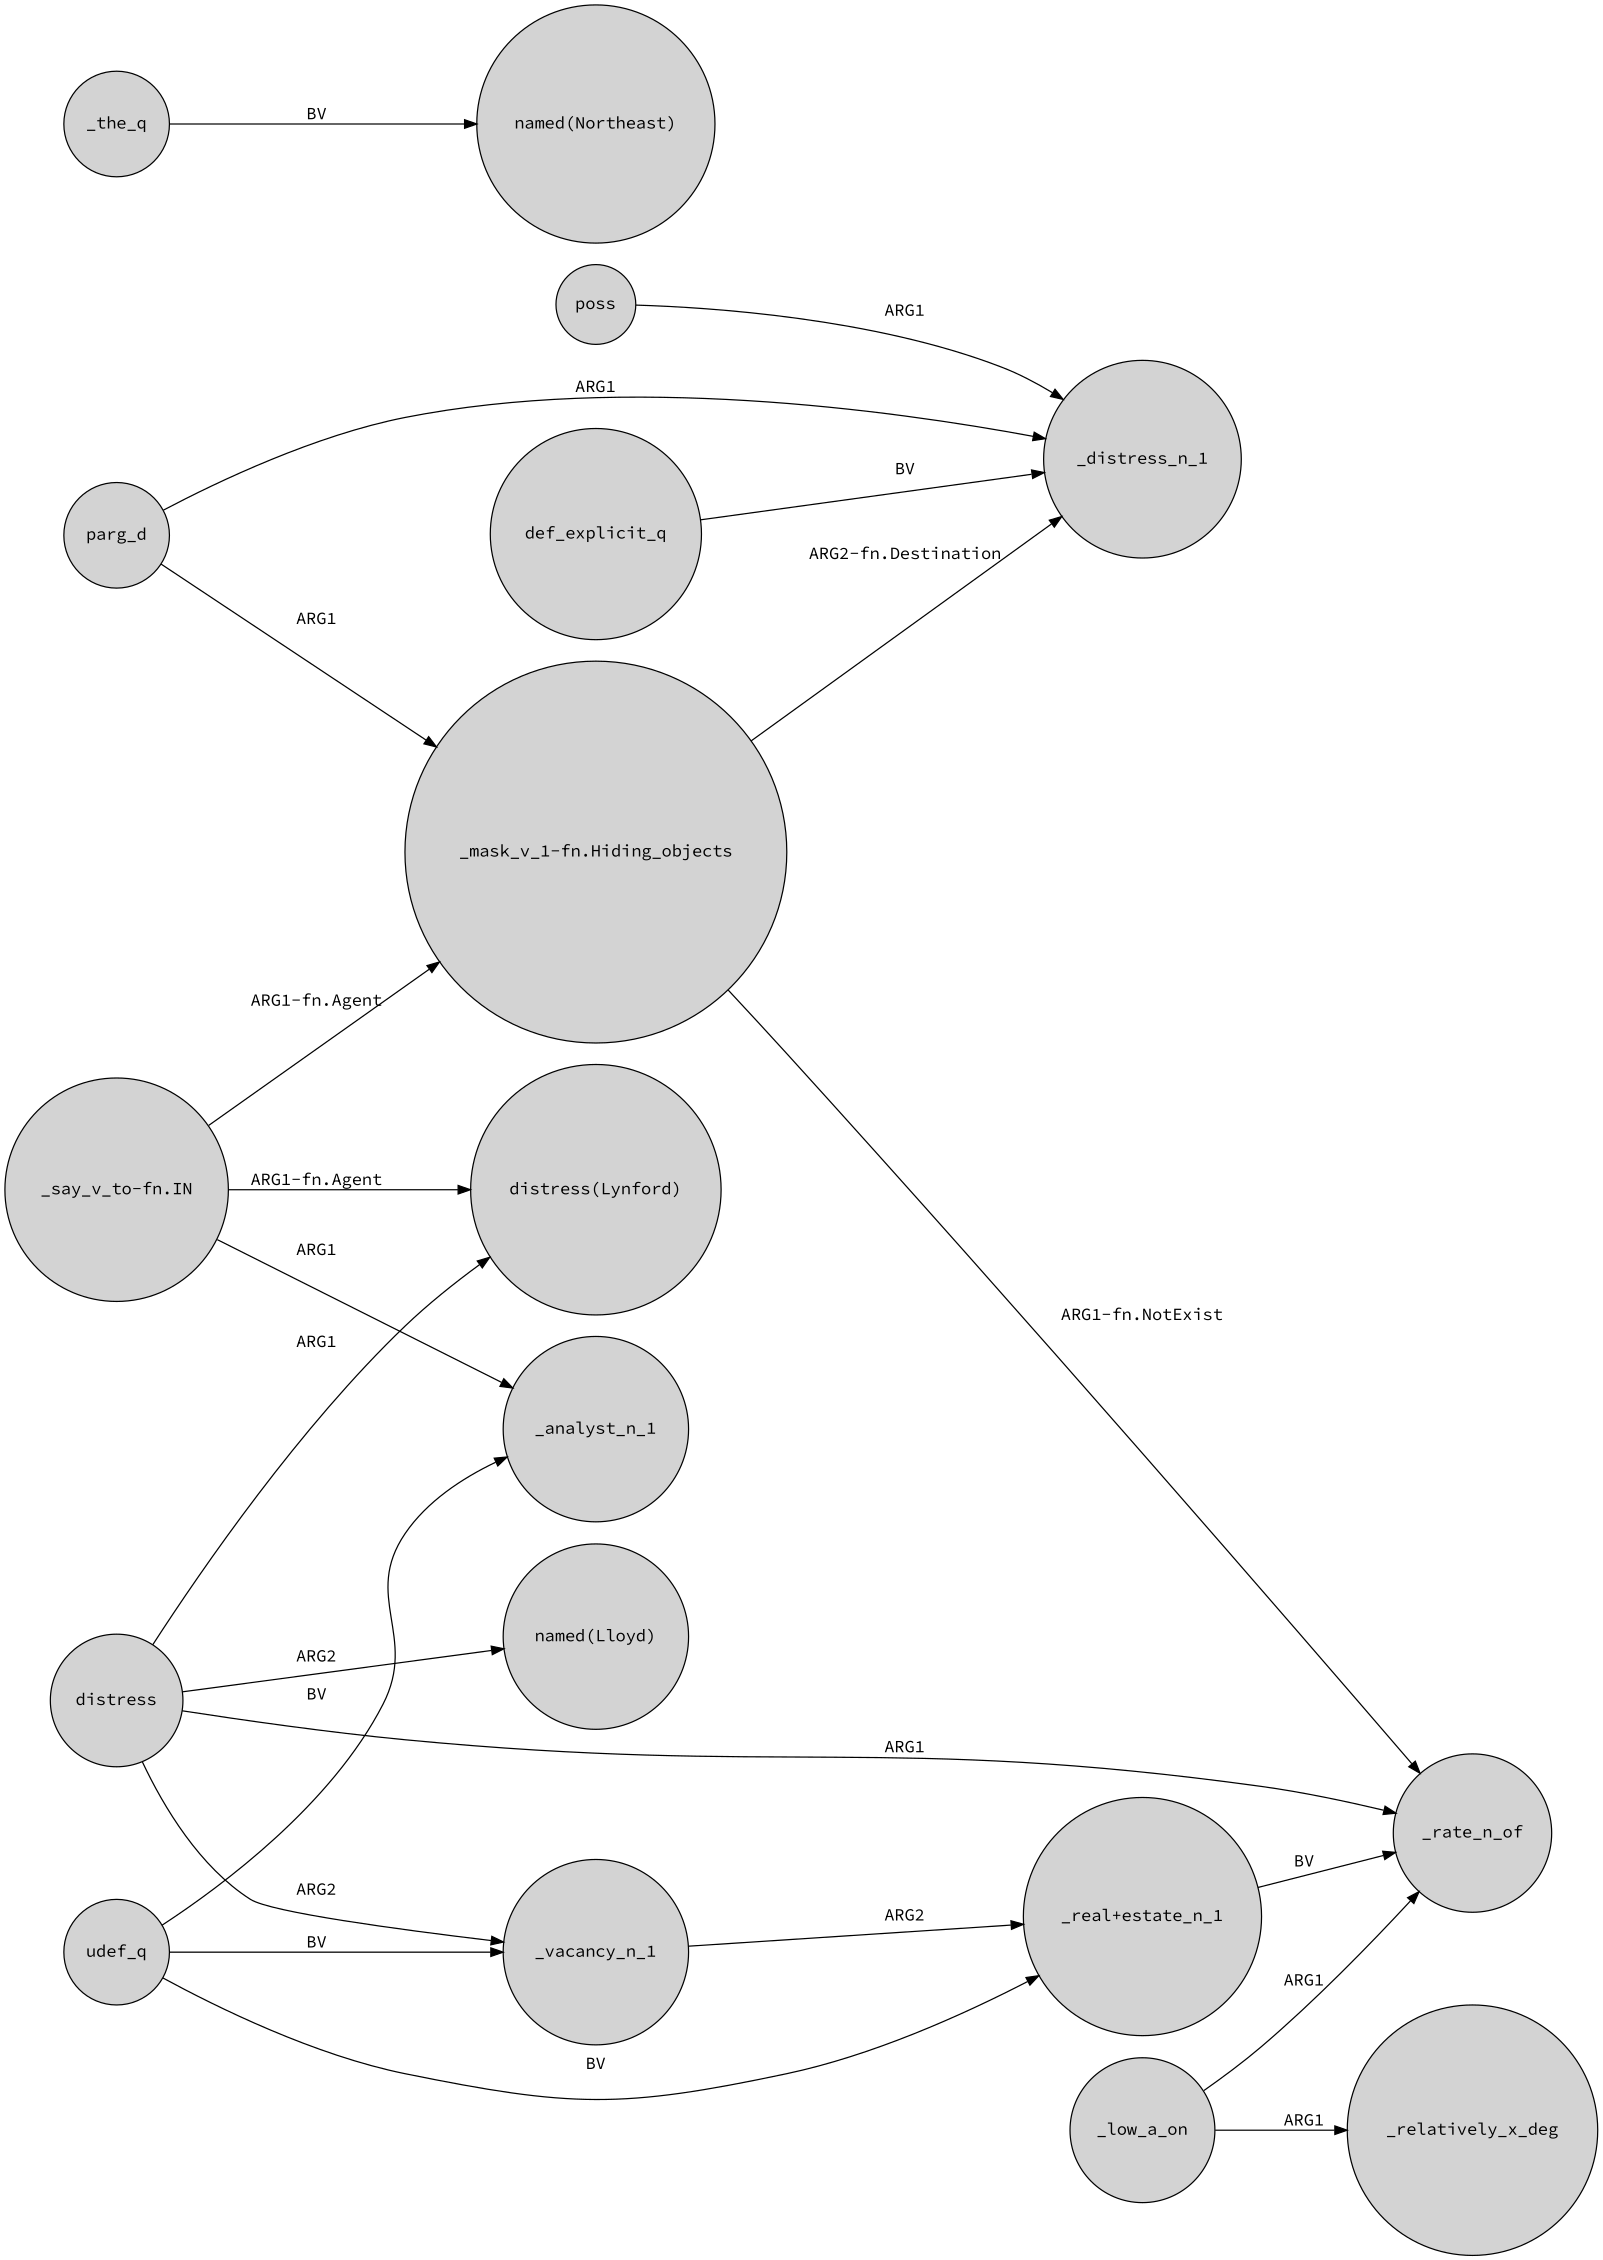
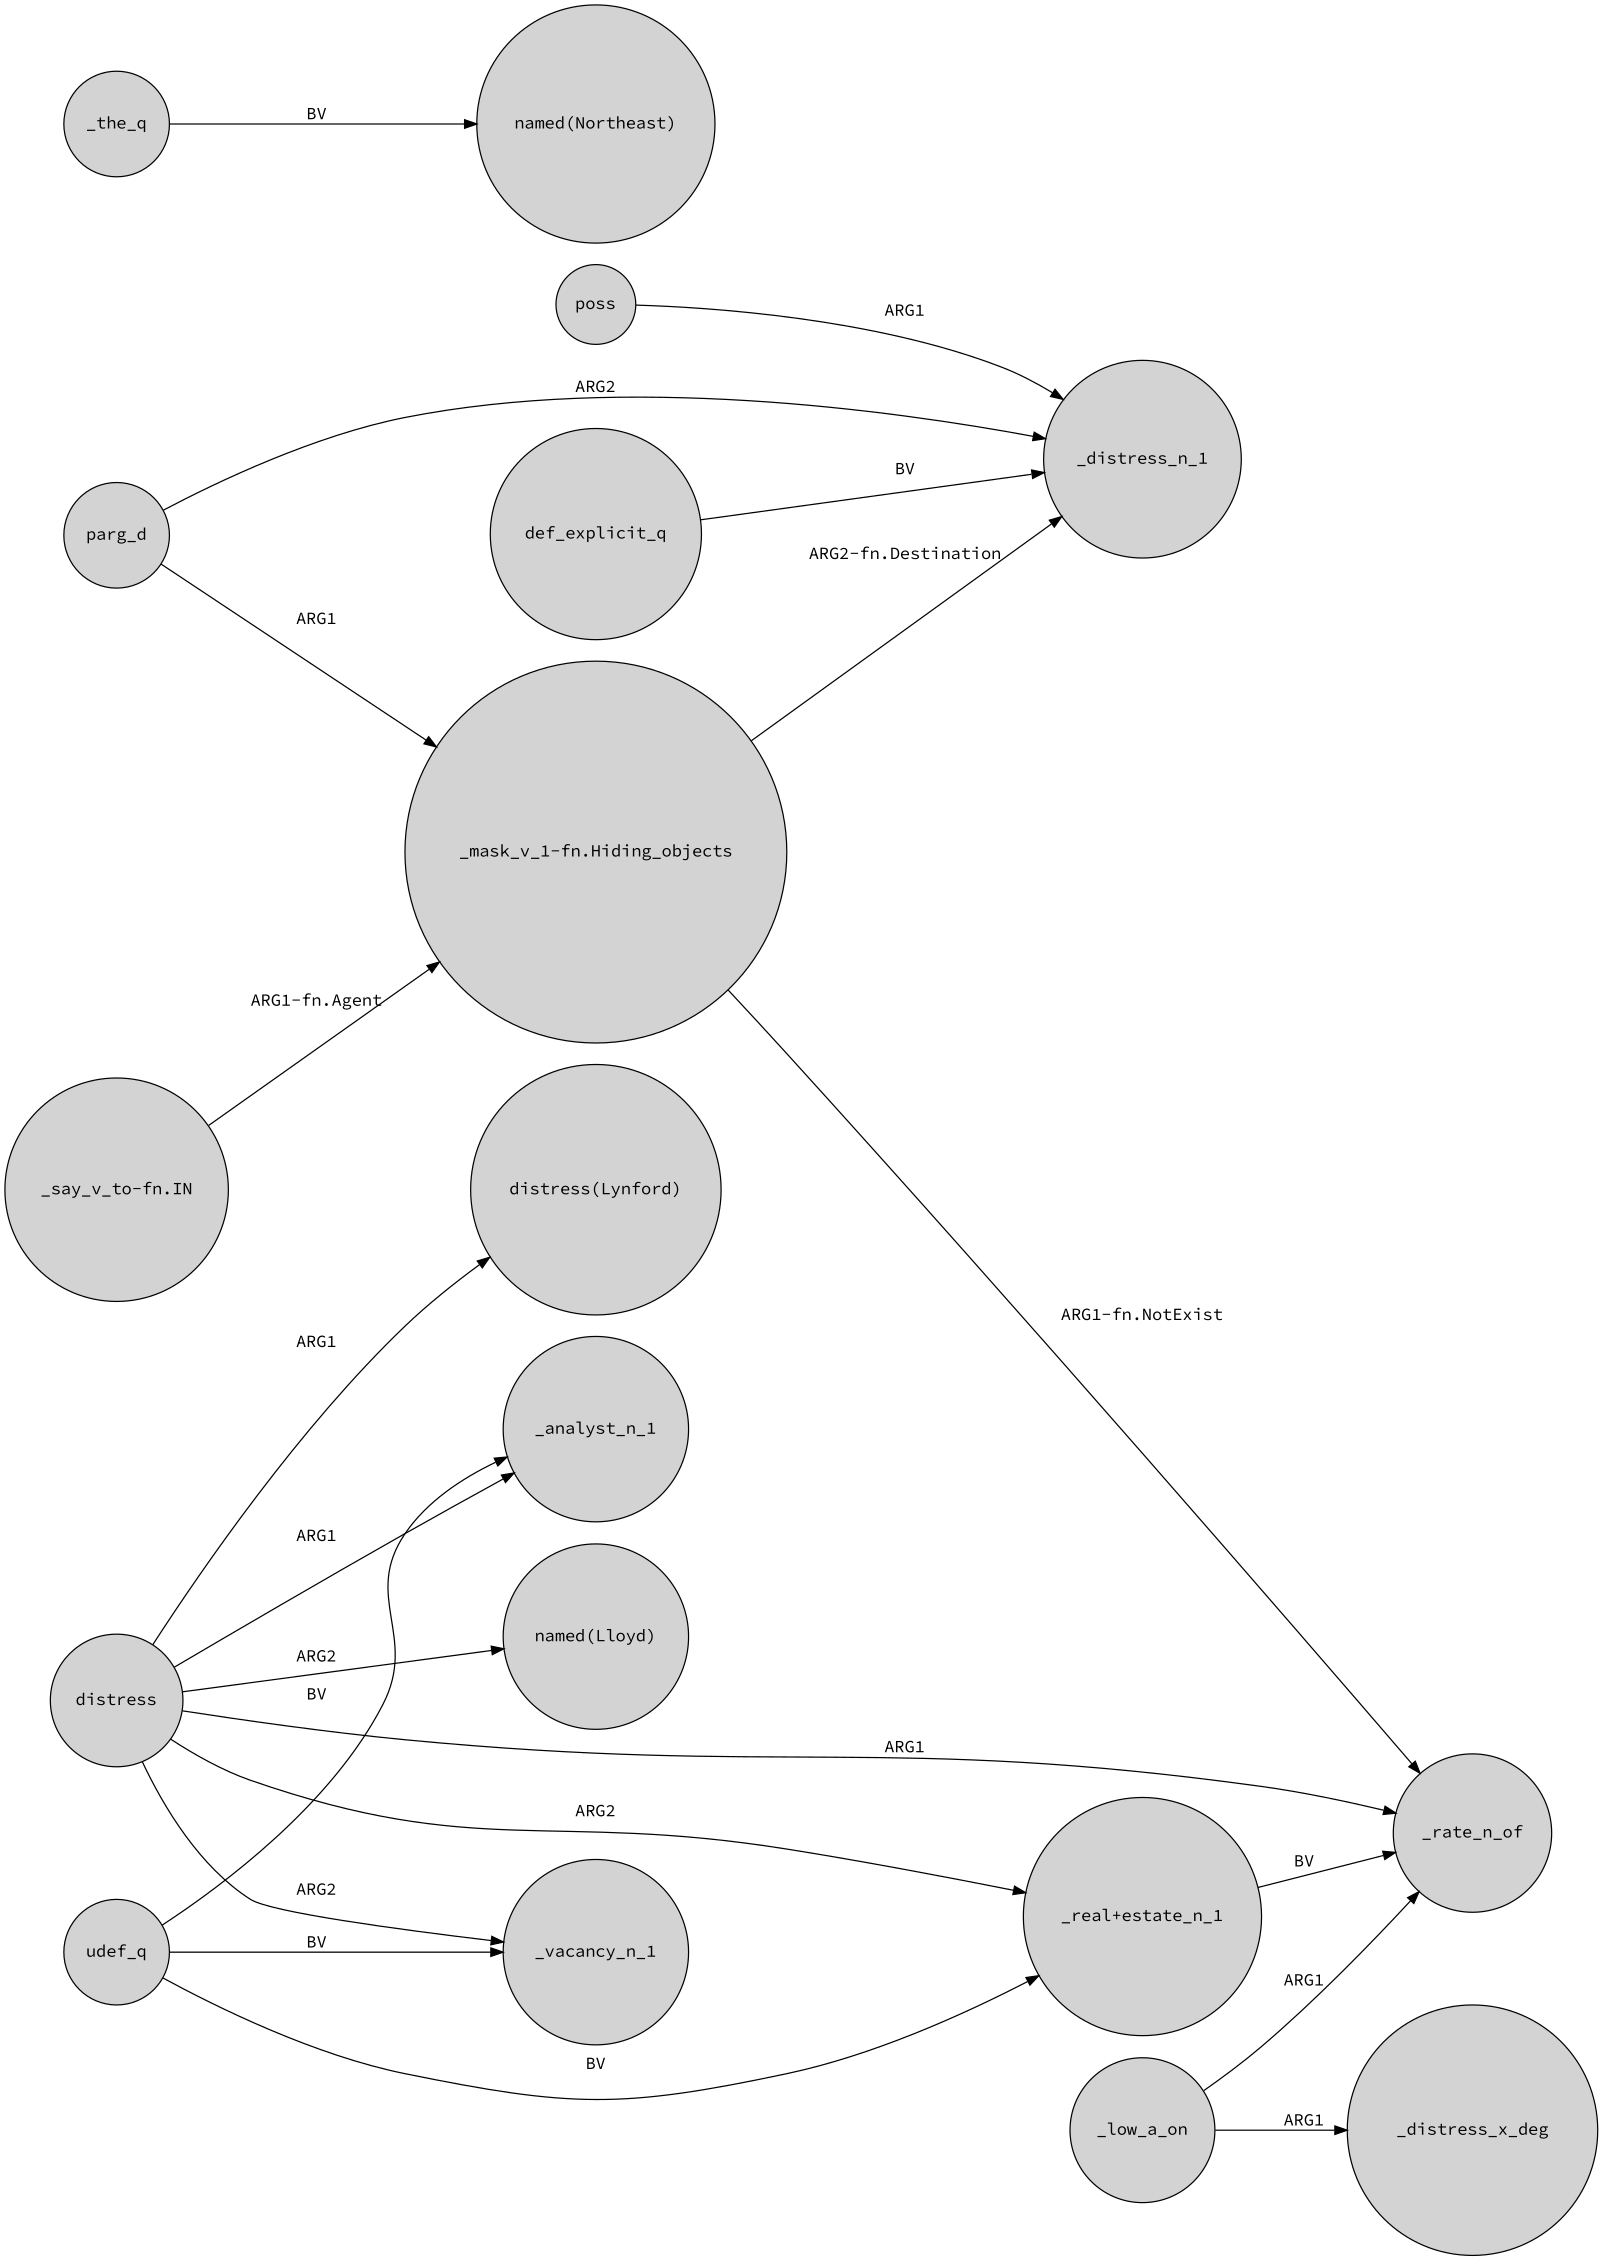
(596, 387) -> (596, 387)
(343, 1190) -> none
(359, 1311) -> (338, 1572)
(850, 1936) -> (586, 1832)
(1472, 2130) -> (1472, 2130)
